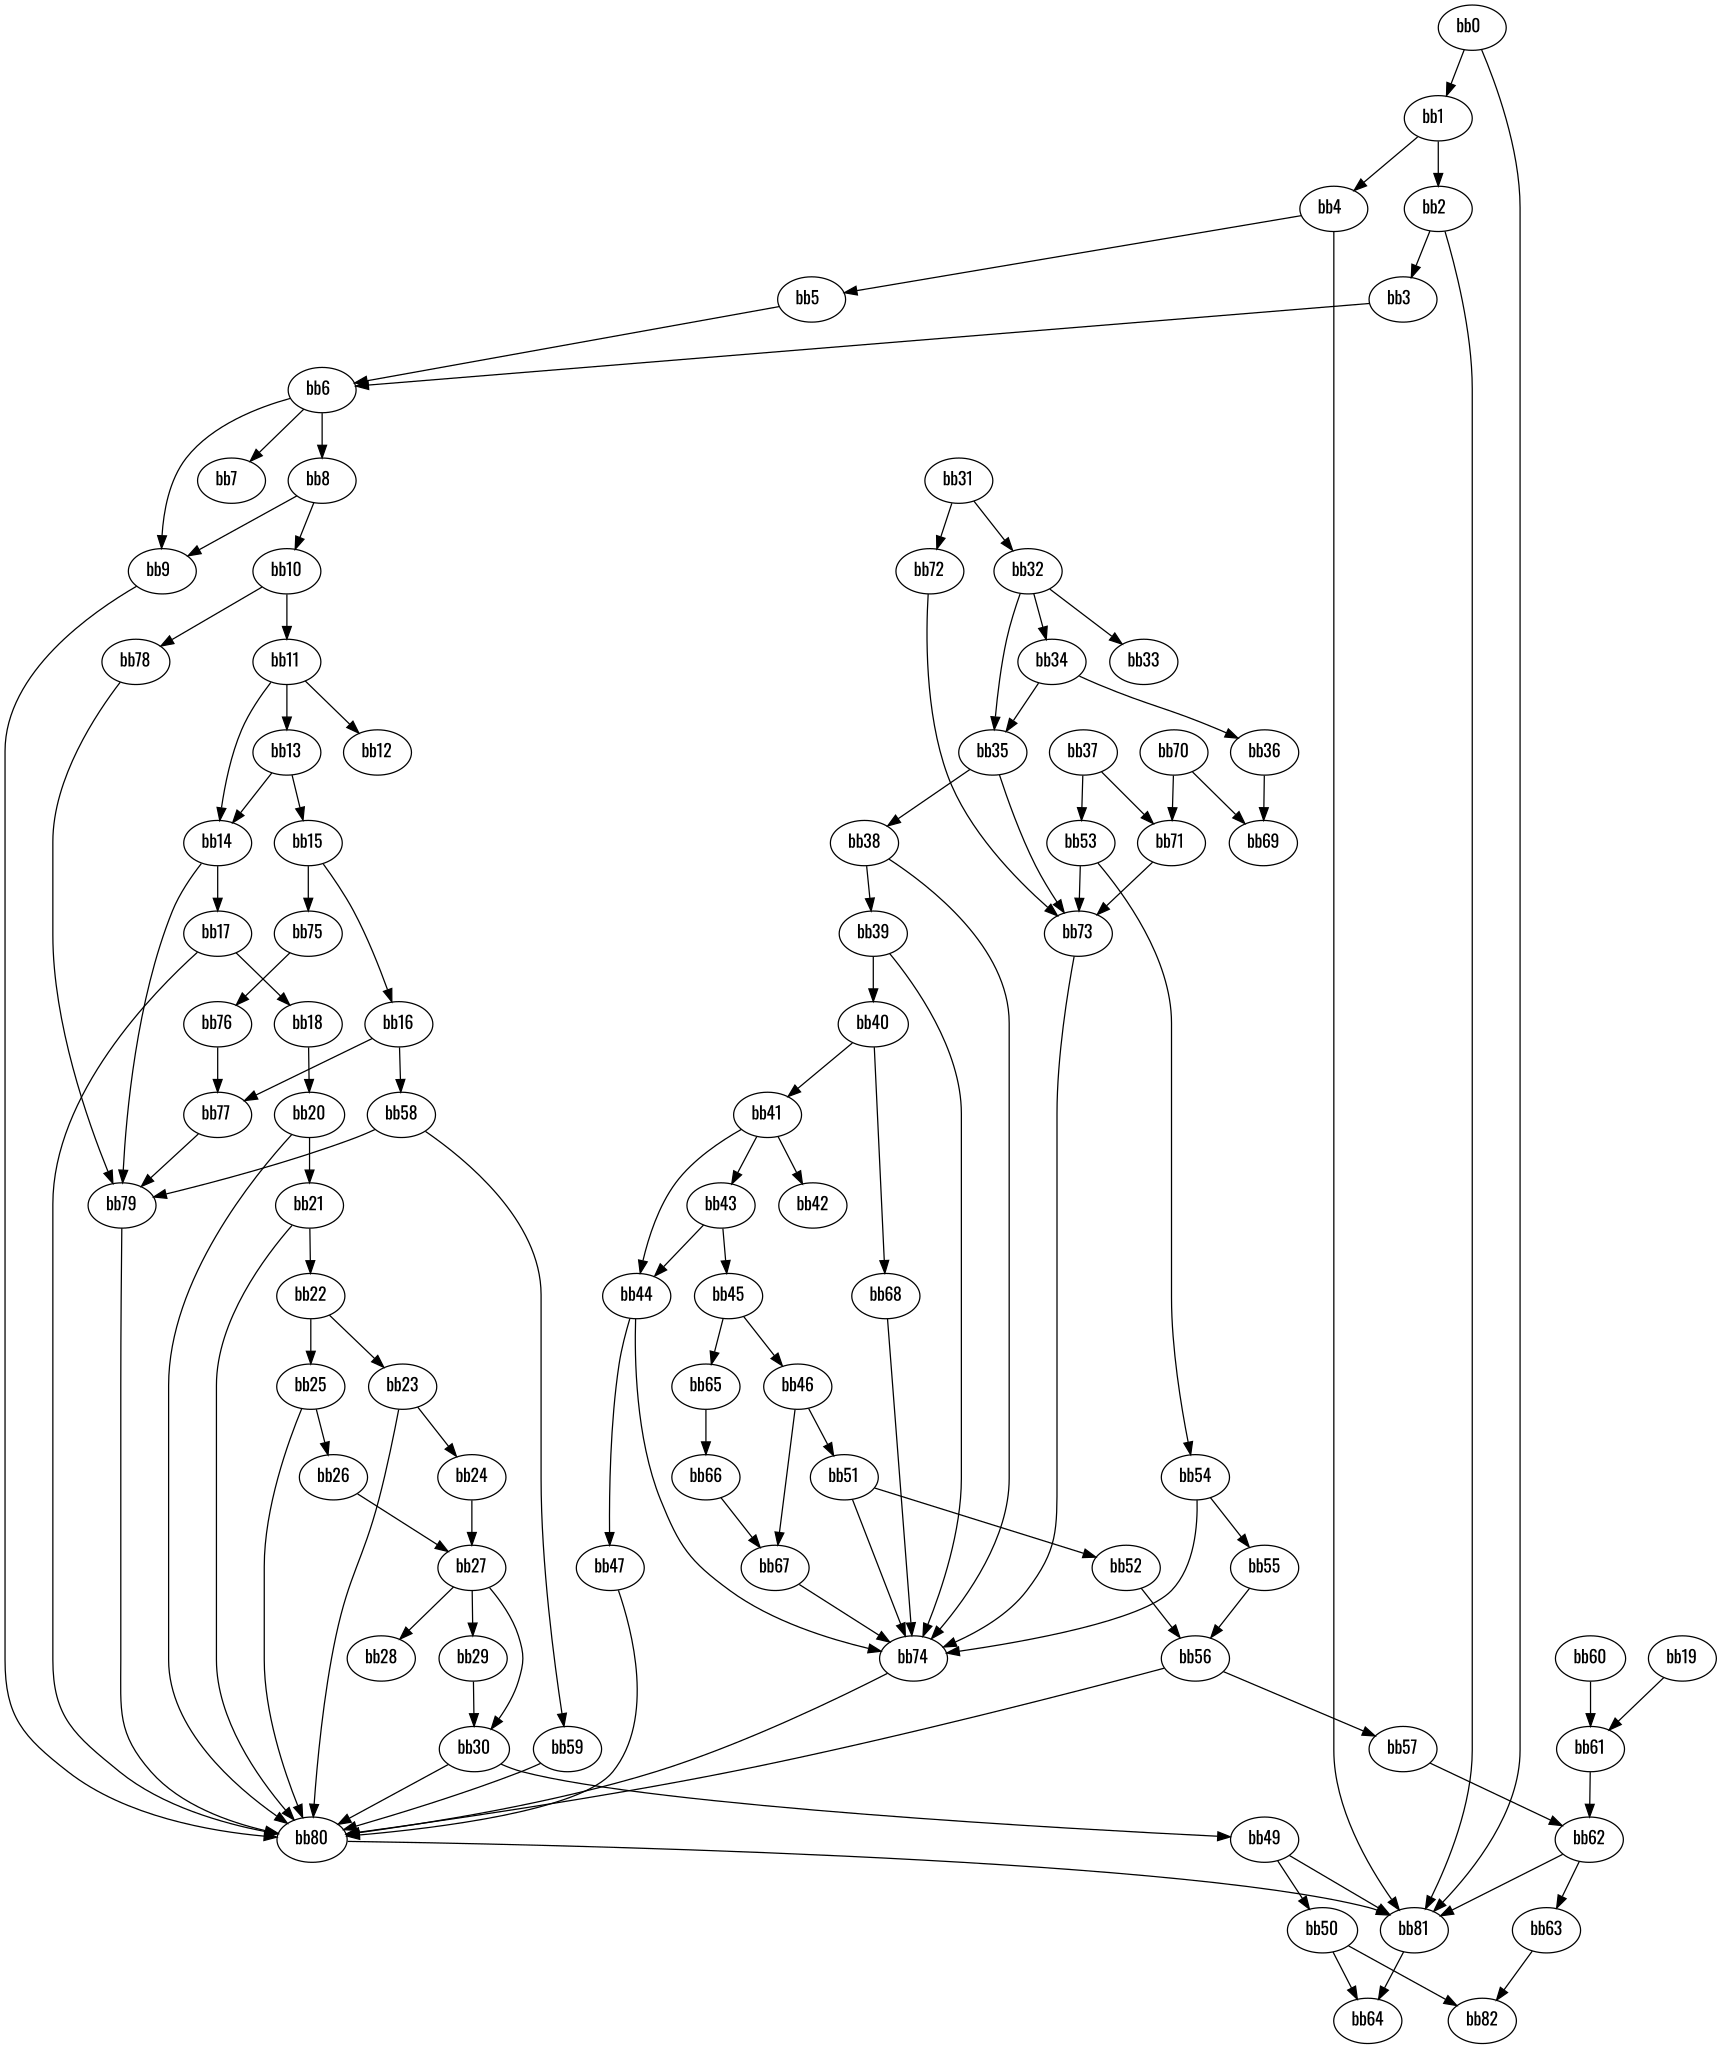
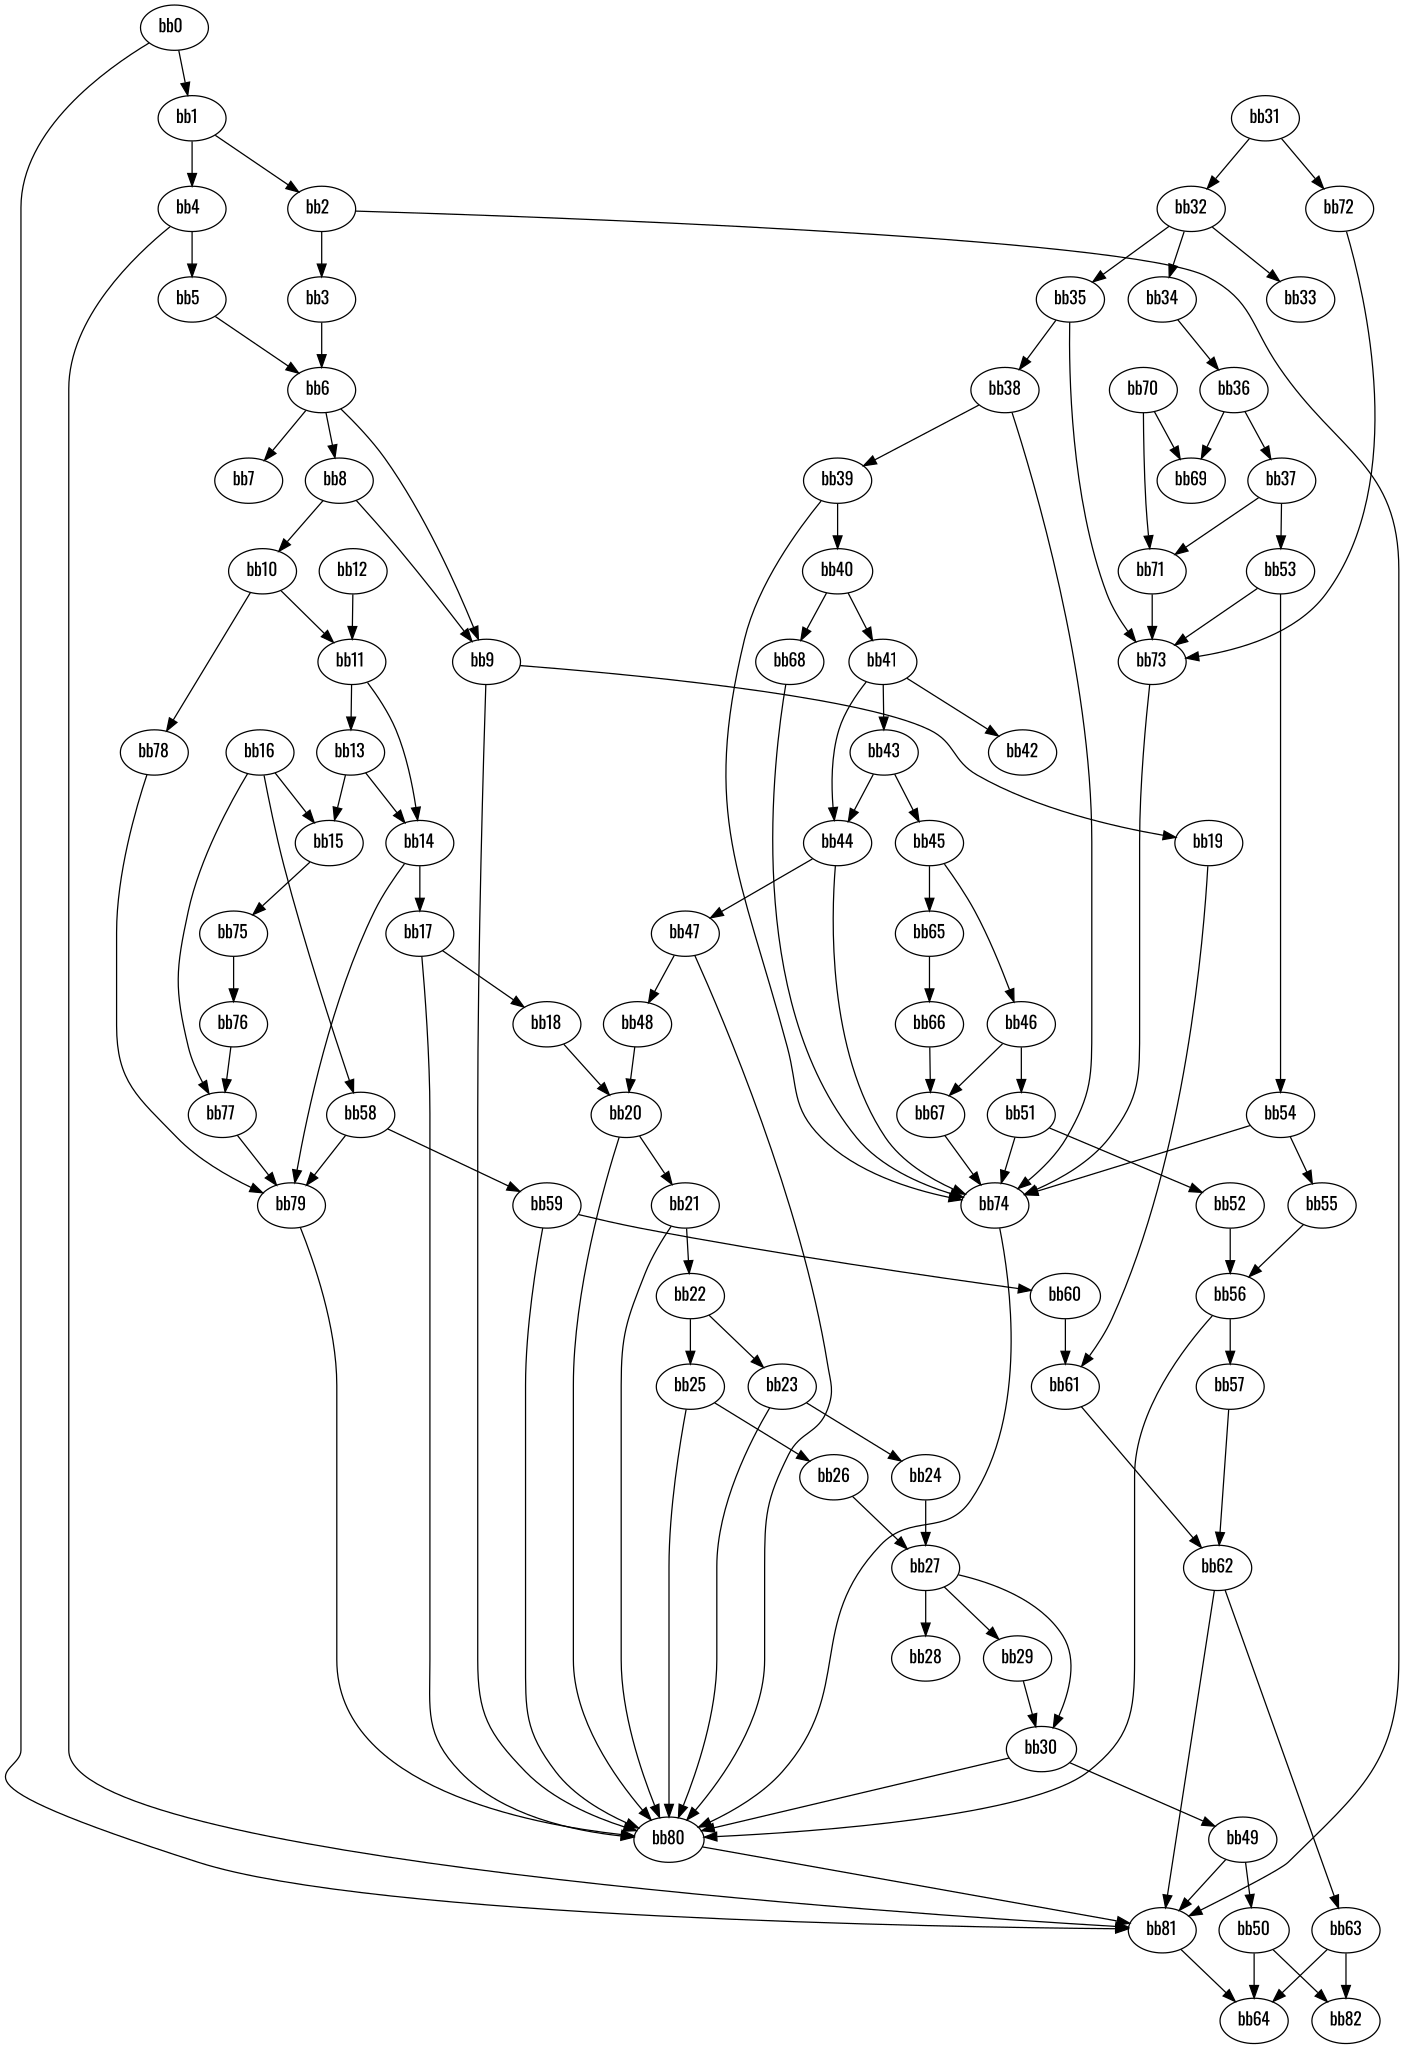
none -> (1255, 430)
(1026, 702) -> none
(328, 703) -> (353, 610)
none -> (840, 704)
(360, 924) -> (291, 793)
none -> (638, 1024)
none -> (787, 1254)
none -> (1306, 1970)
